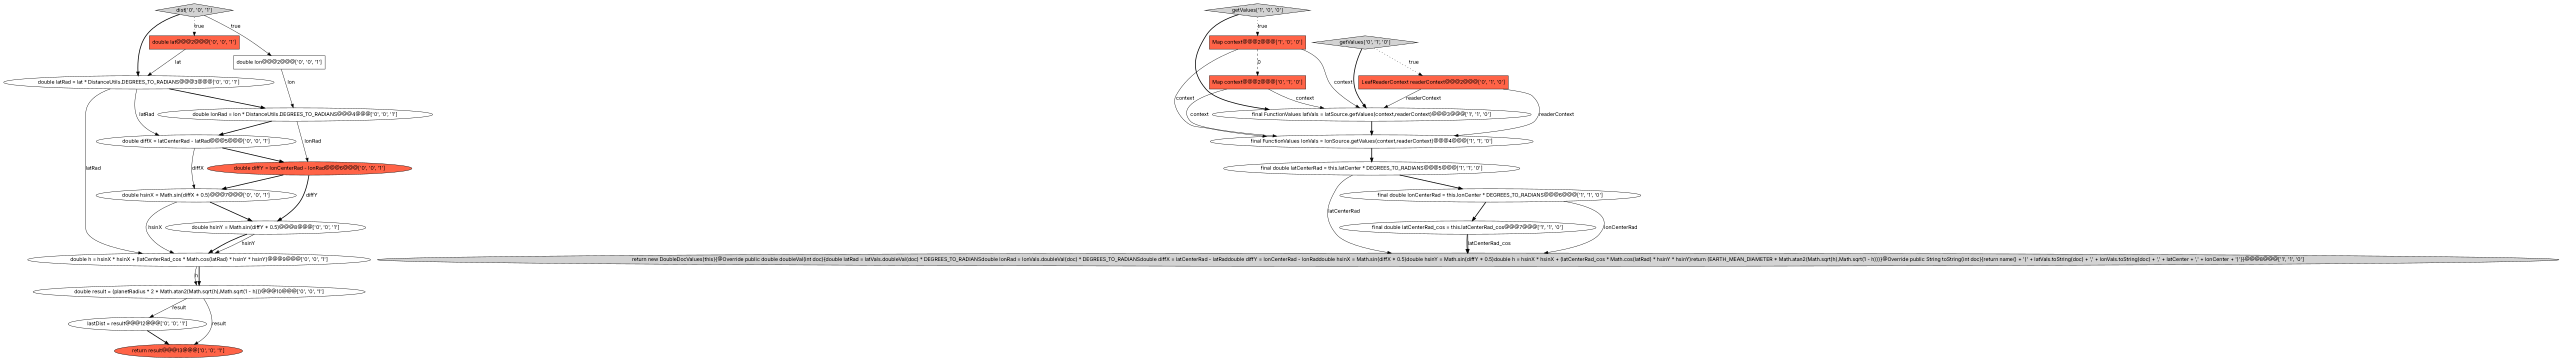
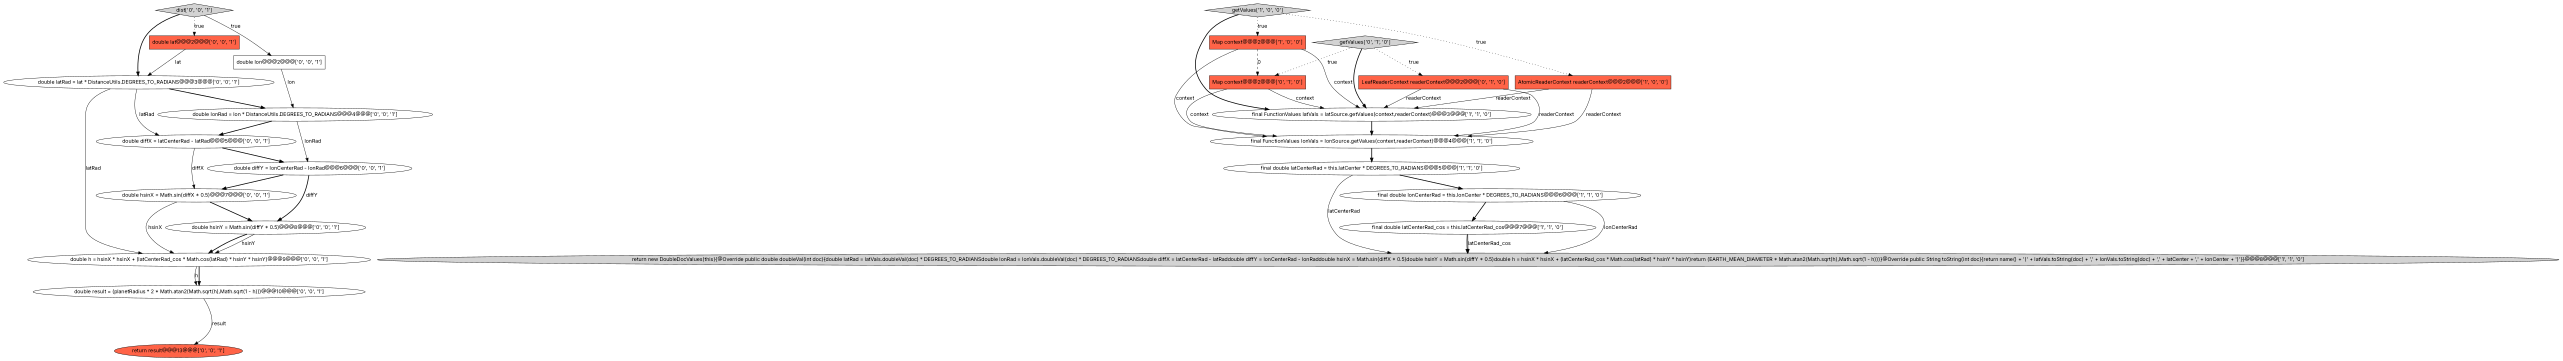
none -> (1315, 61)
none -> (1593, 82)
(310, 168) -> (310, 168)
(137, 324) -> none
